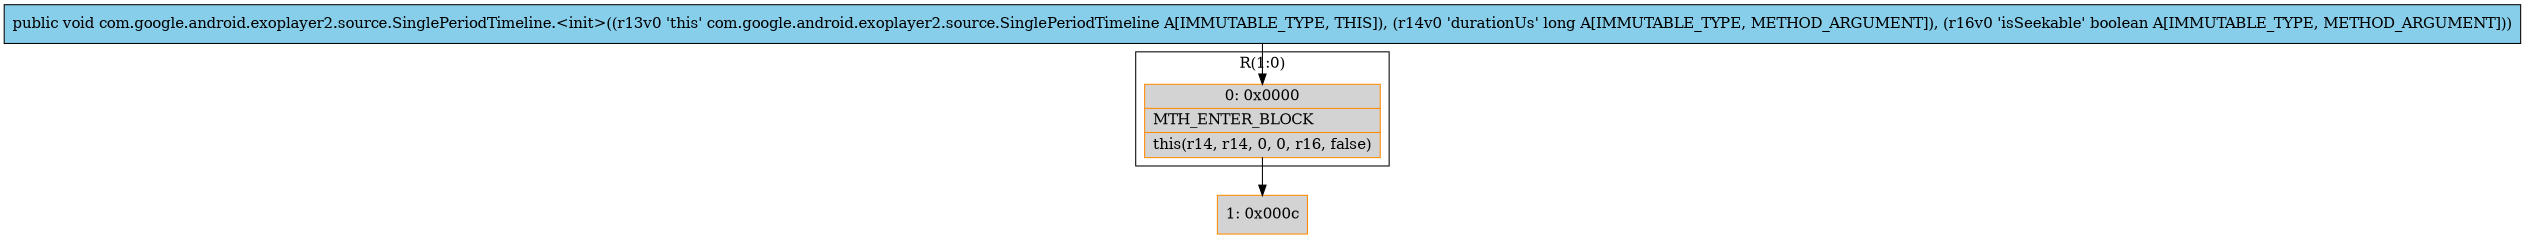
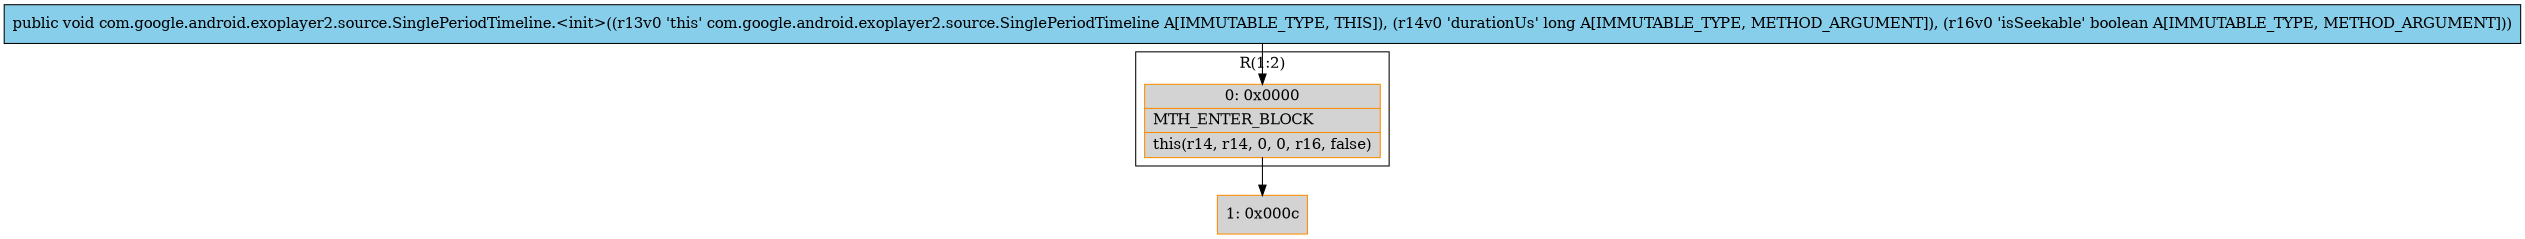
(1262, 64) -> (1262, 64)
